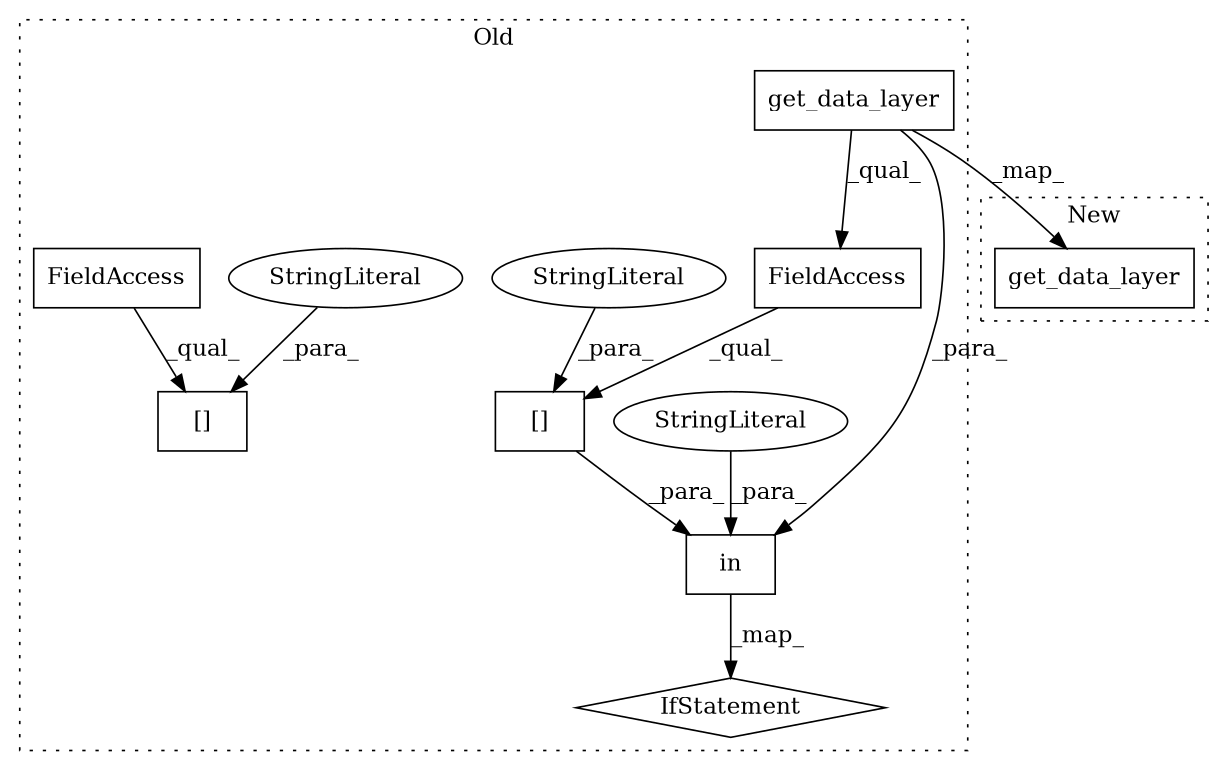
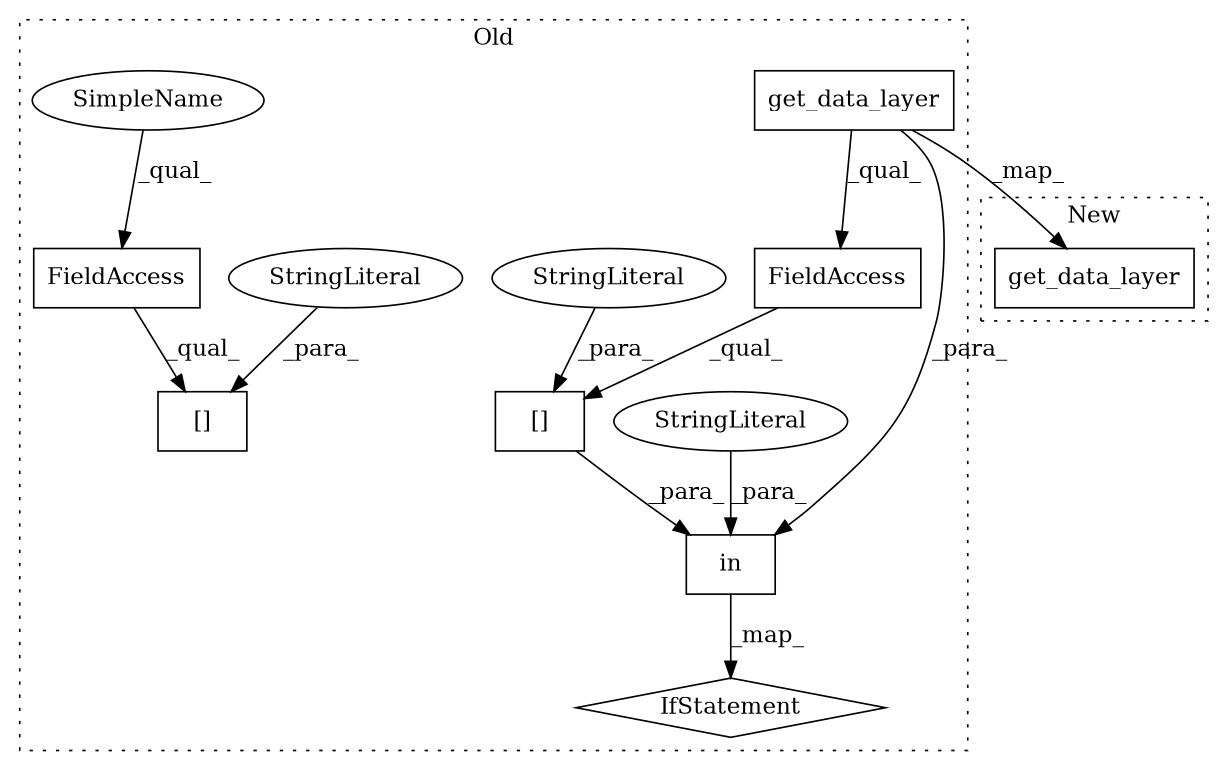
none -> (148, 100)
